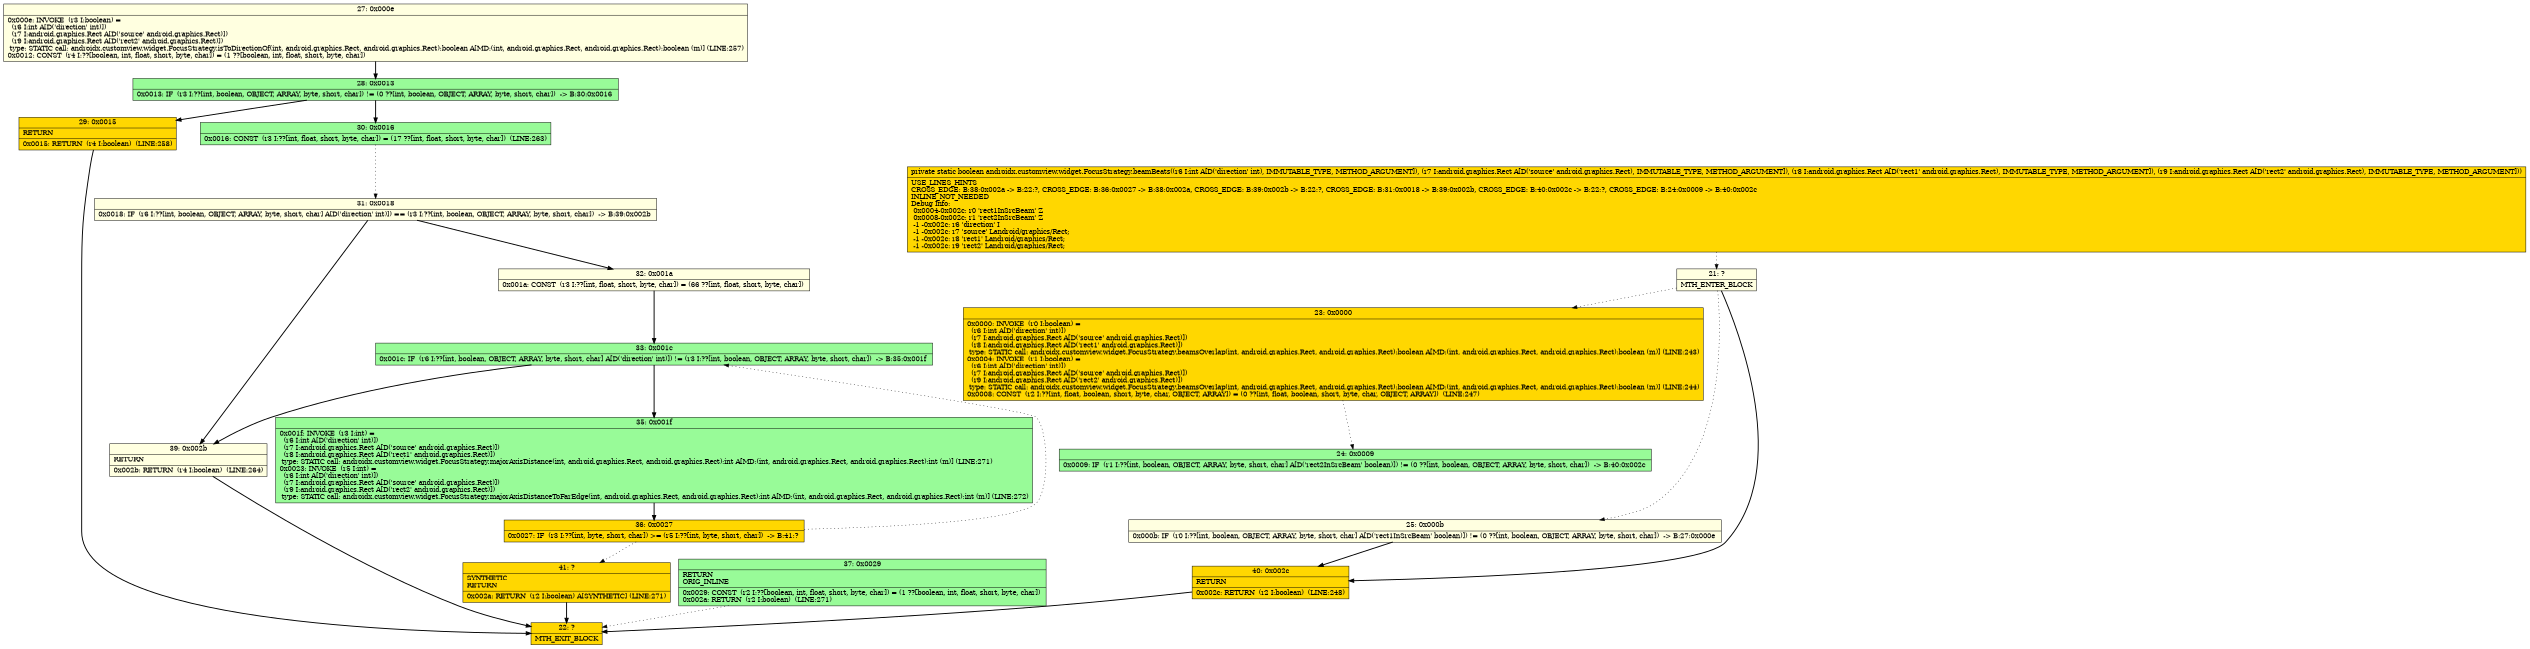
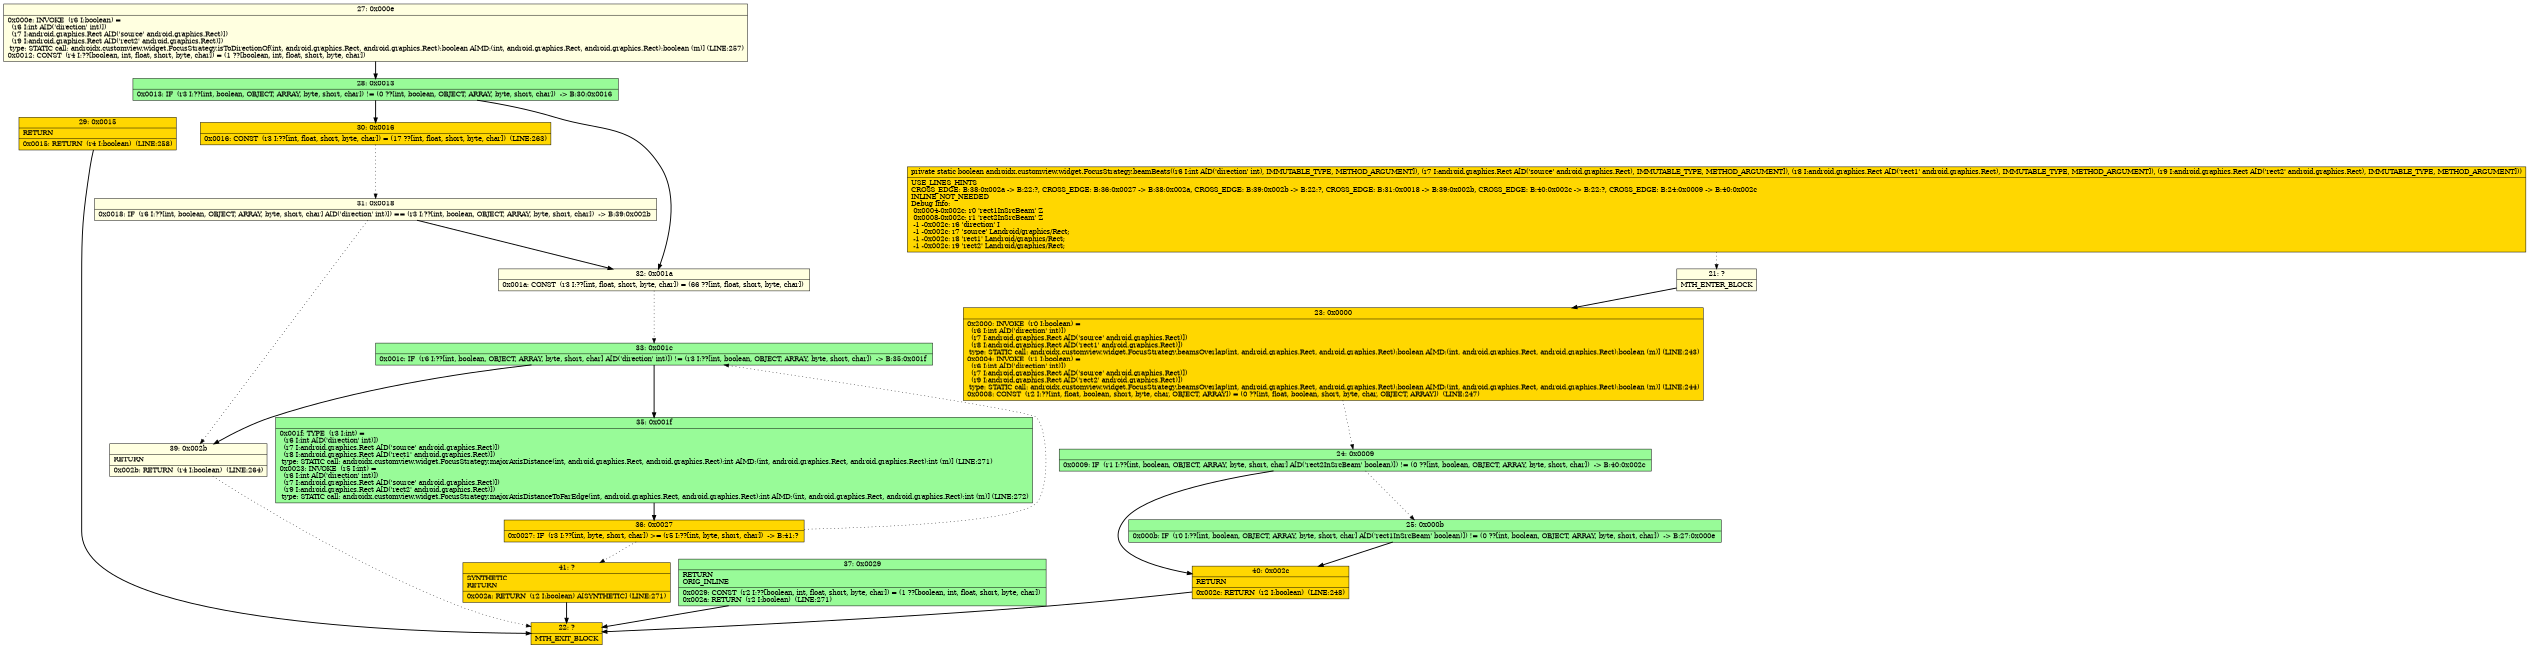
(65, 21) -> (65, 21)
(244, 110) -> (624, 134)
(376, 134) -> (376, 134)
(1627, 298) -> (1627, 298)
(654, 315) -> (654, 315)
(1025, 324) -> (1025, 324)
(285, 330) -> (285, 330)
(1704, 431) -> (1388, 494)
(328, 434) -> (323, 434)
(1425, 531) -> (1425, 531)
(1673, 559) -> (1148, 503)
(364, 563) -> (364, 563)
(668, 616) -> (668, 616)
